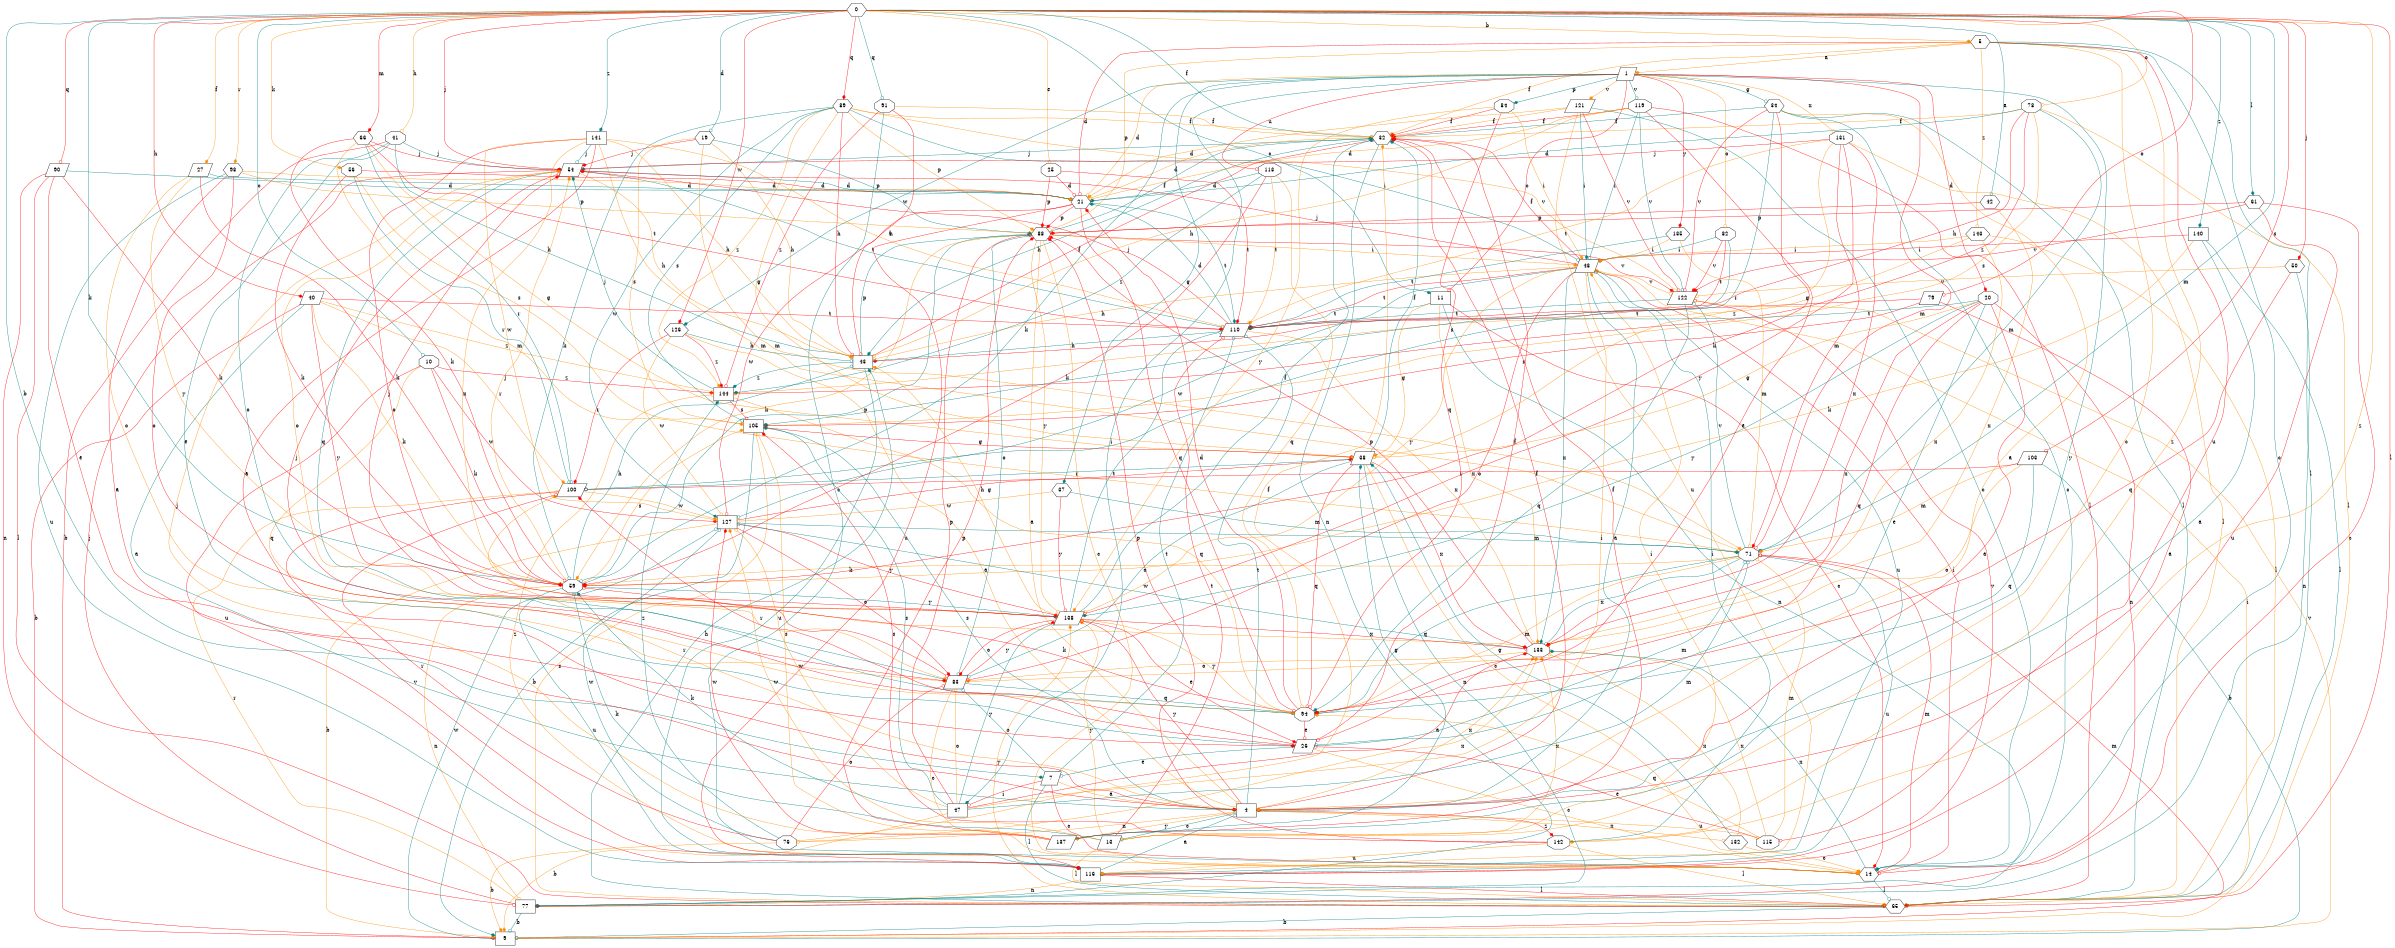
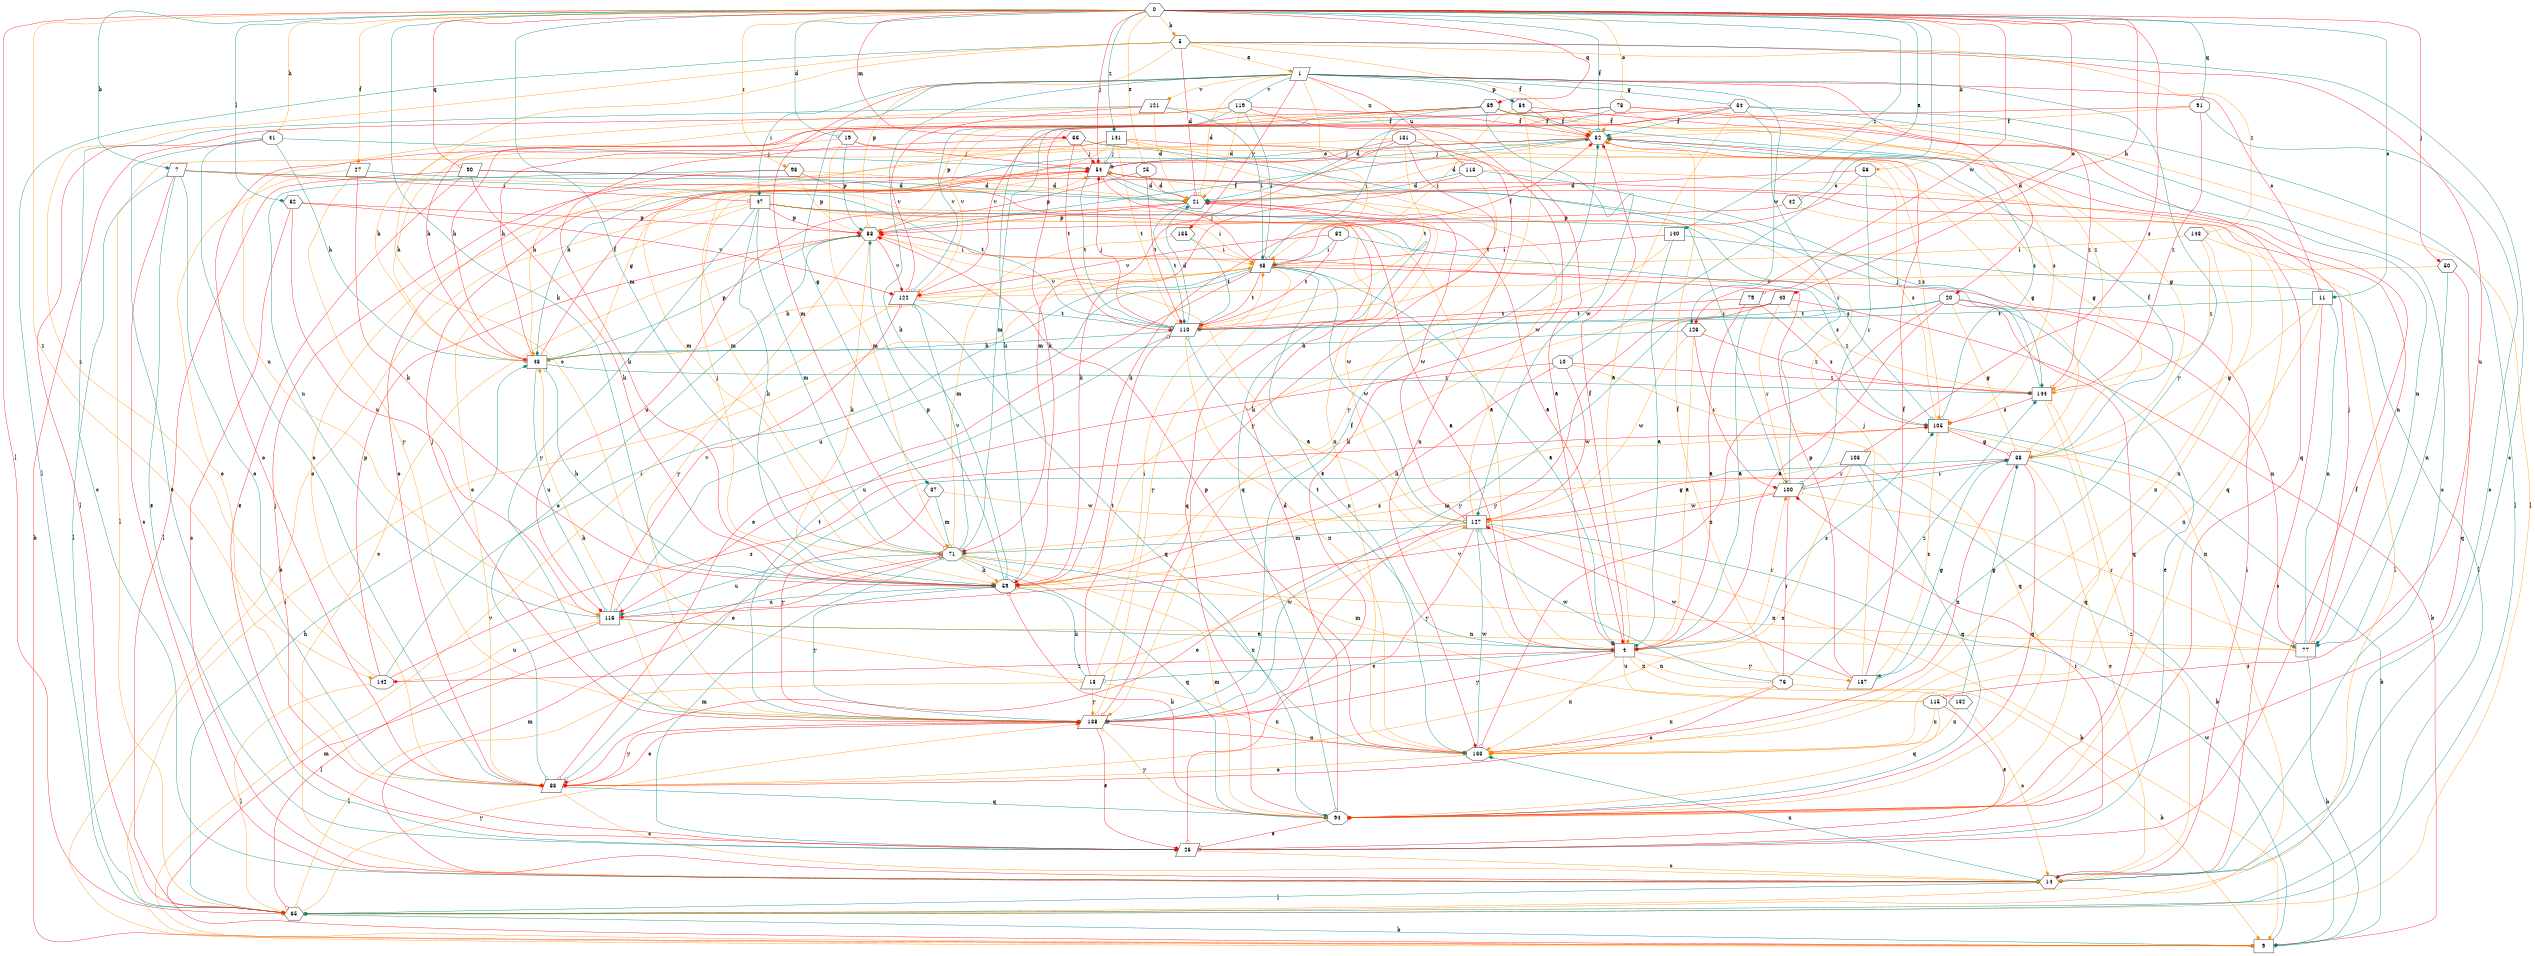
(1360, 151) -> (1229, 154)
(2254, 202) -> (293, 202)
(664, 266) -> (632, 266)
(1172, 756) -> (359, 828)
(1262, 761) -> (1376, 250)
